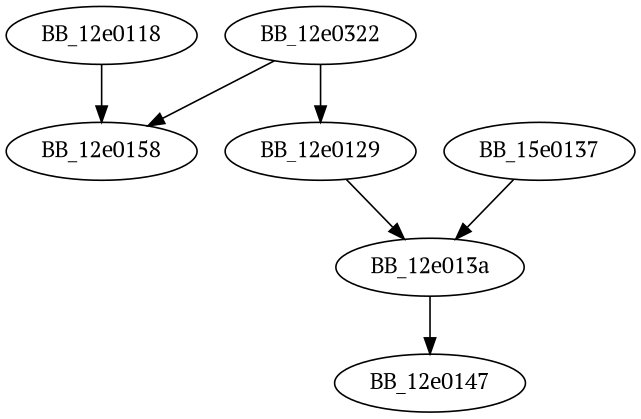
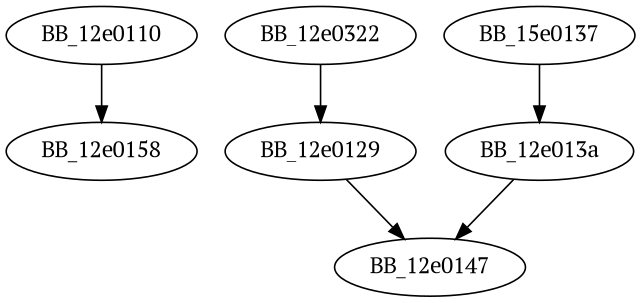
(102, 35) -> (102, 35)
(218, 90) -> none
(370, 203) -> (370, 203)
